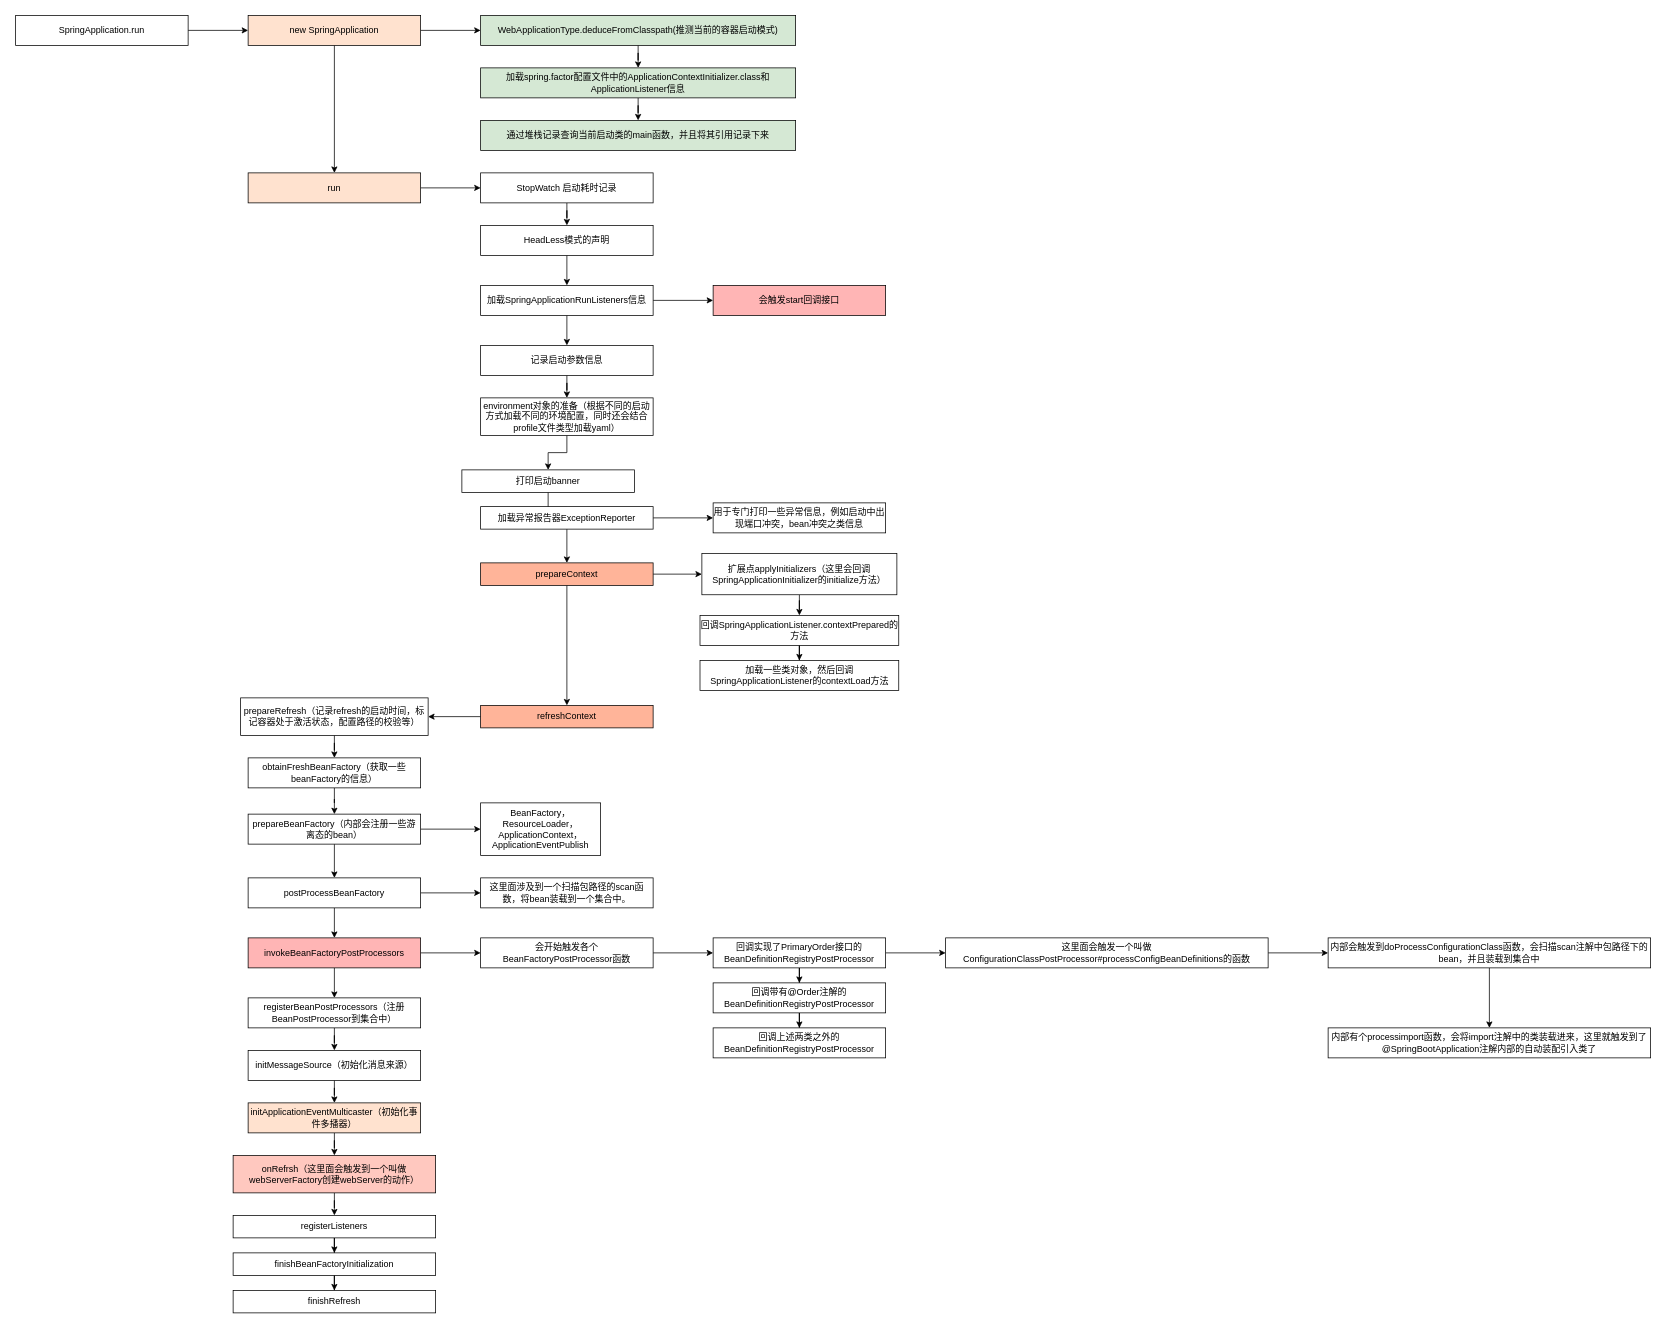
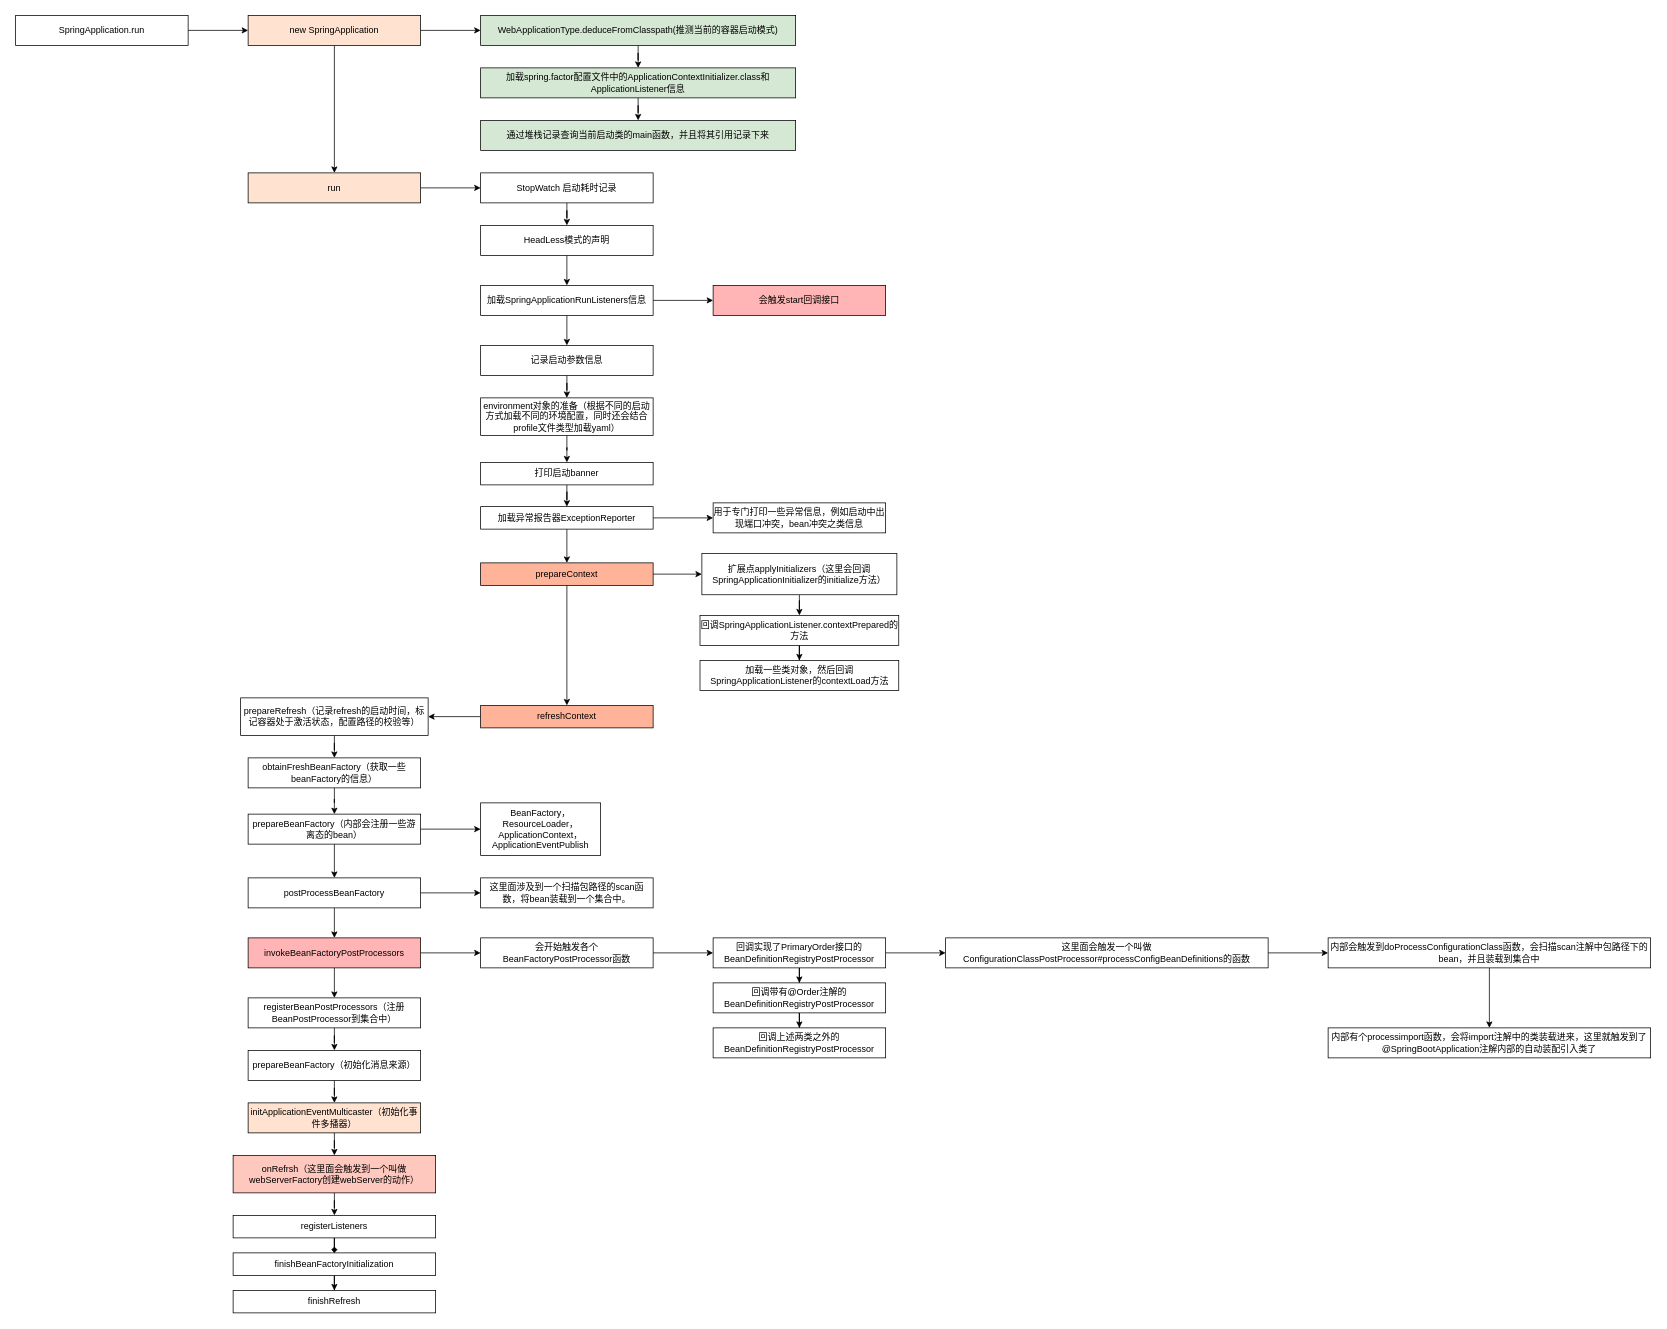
(548, 481) -> (567, 474)
(334, 1065) -> (334, 1065)
(334, 1246) -> (334, 1246)
